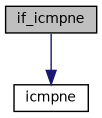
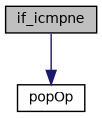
(51, 98) -> (51, 98)
